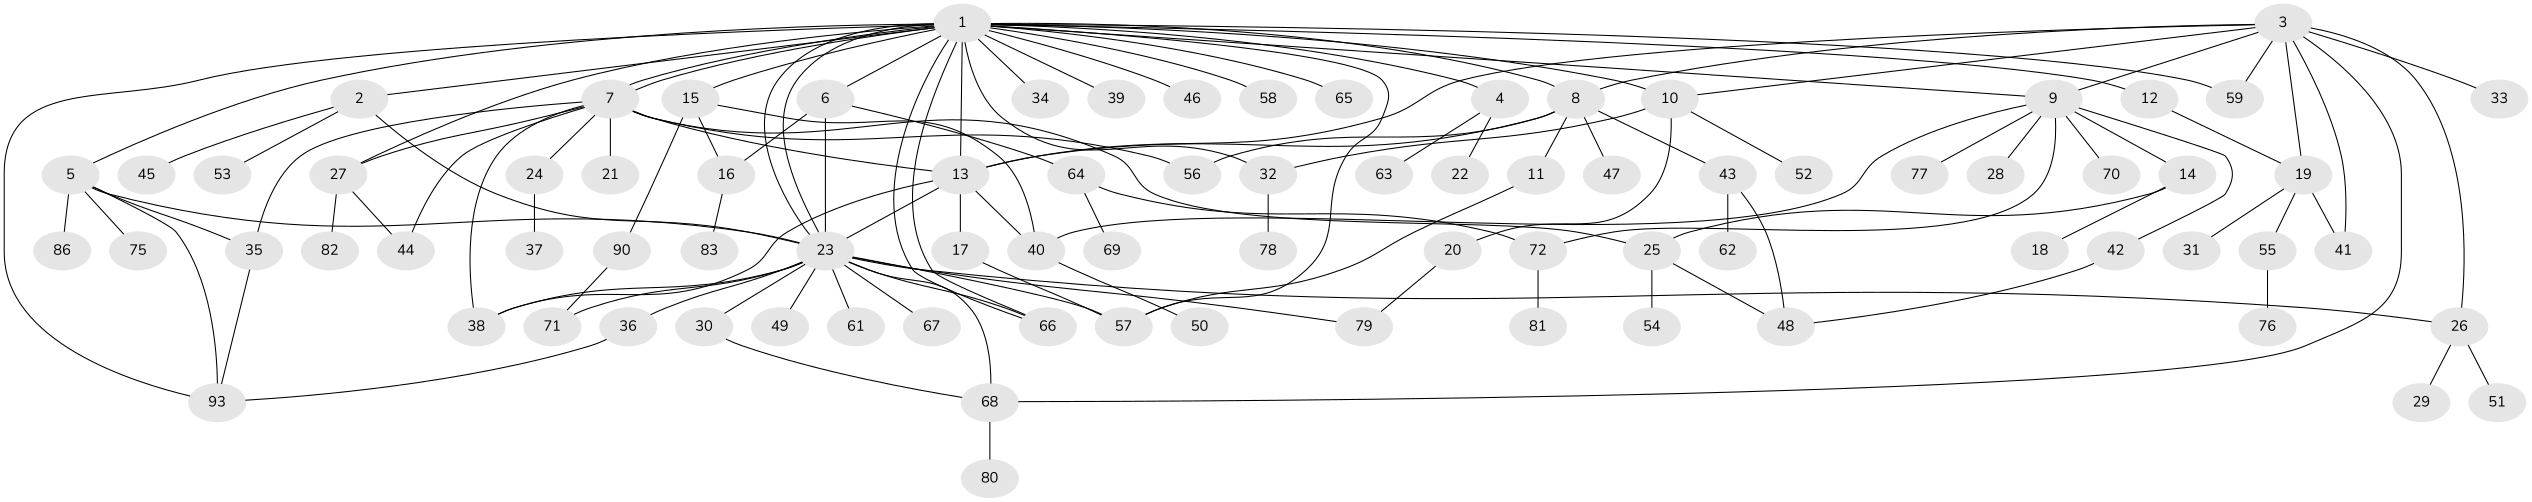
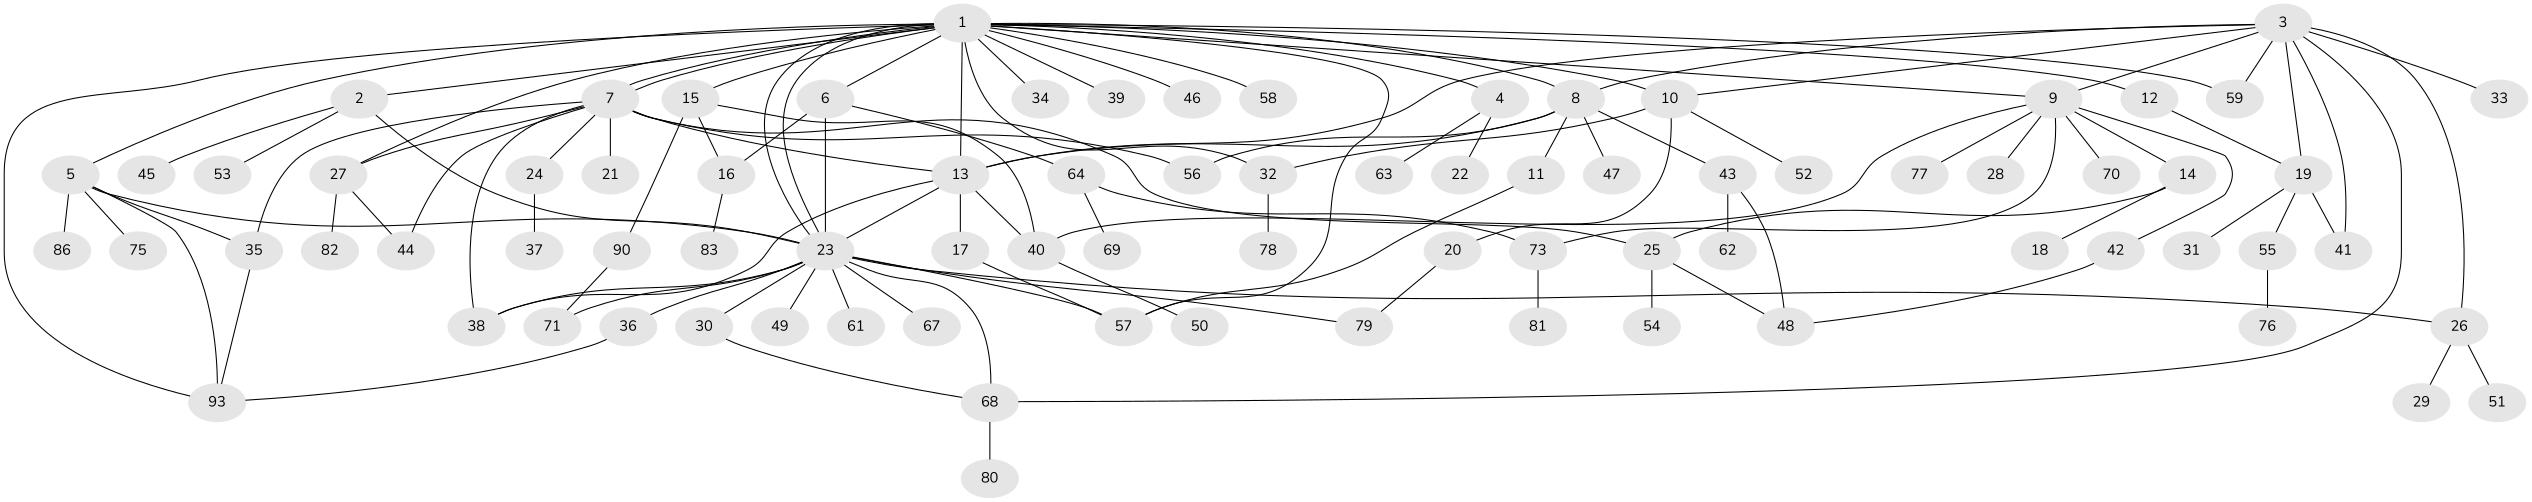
(1344, 99) -> none
(1538, 251) -> (1538, 251)
(1048, 327) -> none
